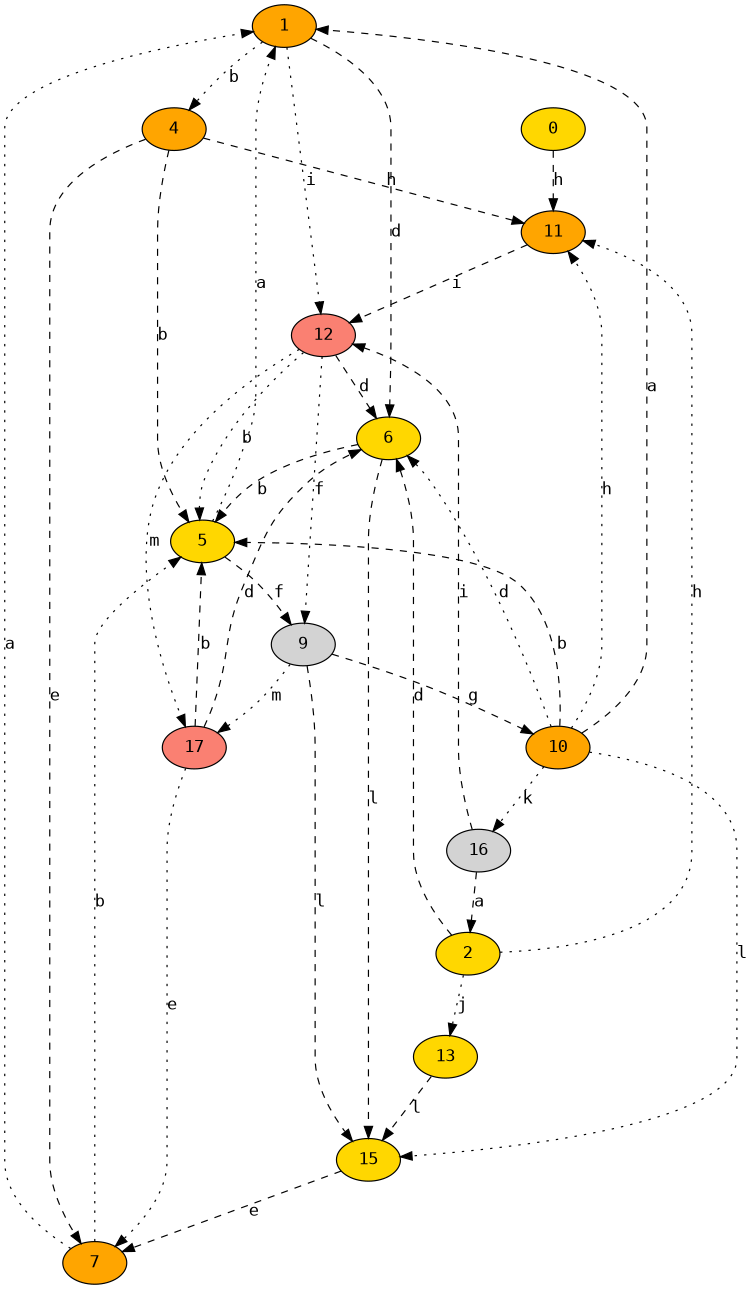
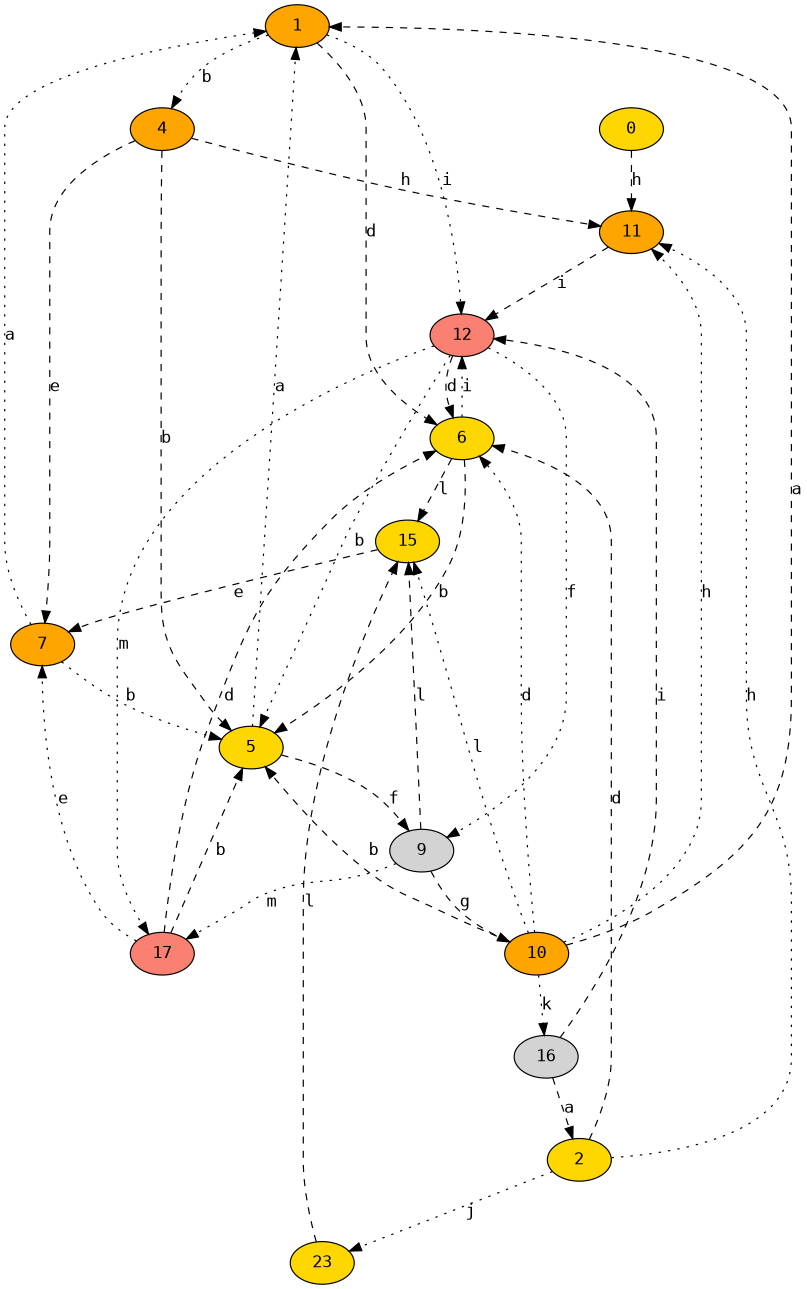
none -> (462, 393)
(445, 1057) -> (322, 1263)
